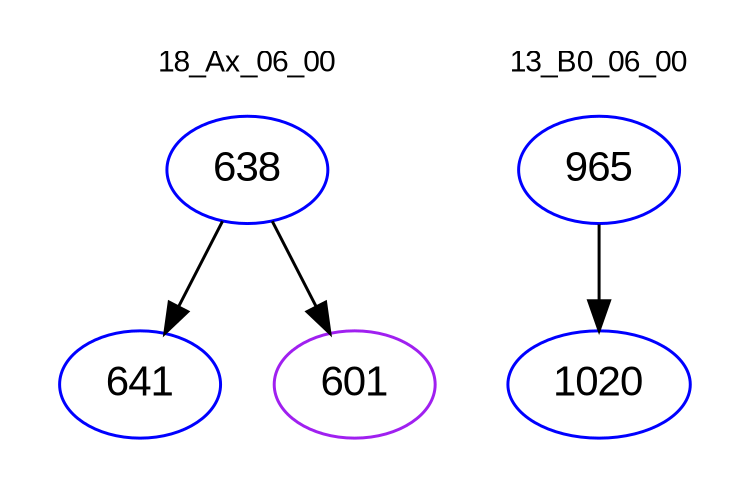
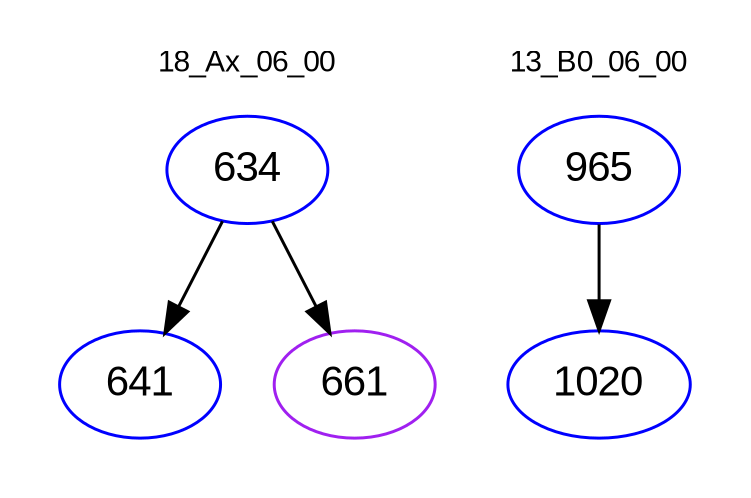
(247, 170) -> (247, 170)
(355, 384) -> (355, 384)
